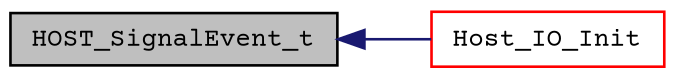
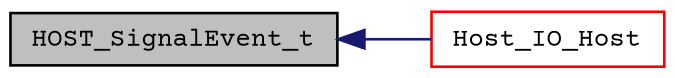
(548, 39) -> (548, 39)
